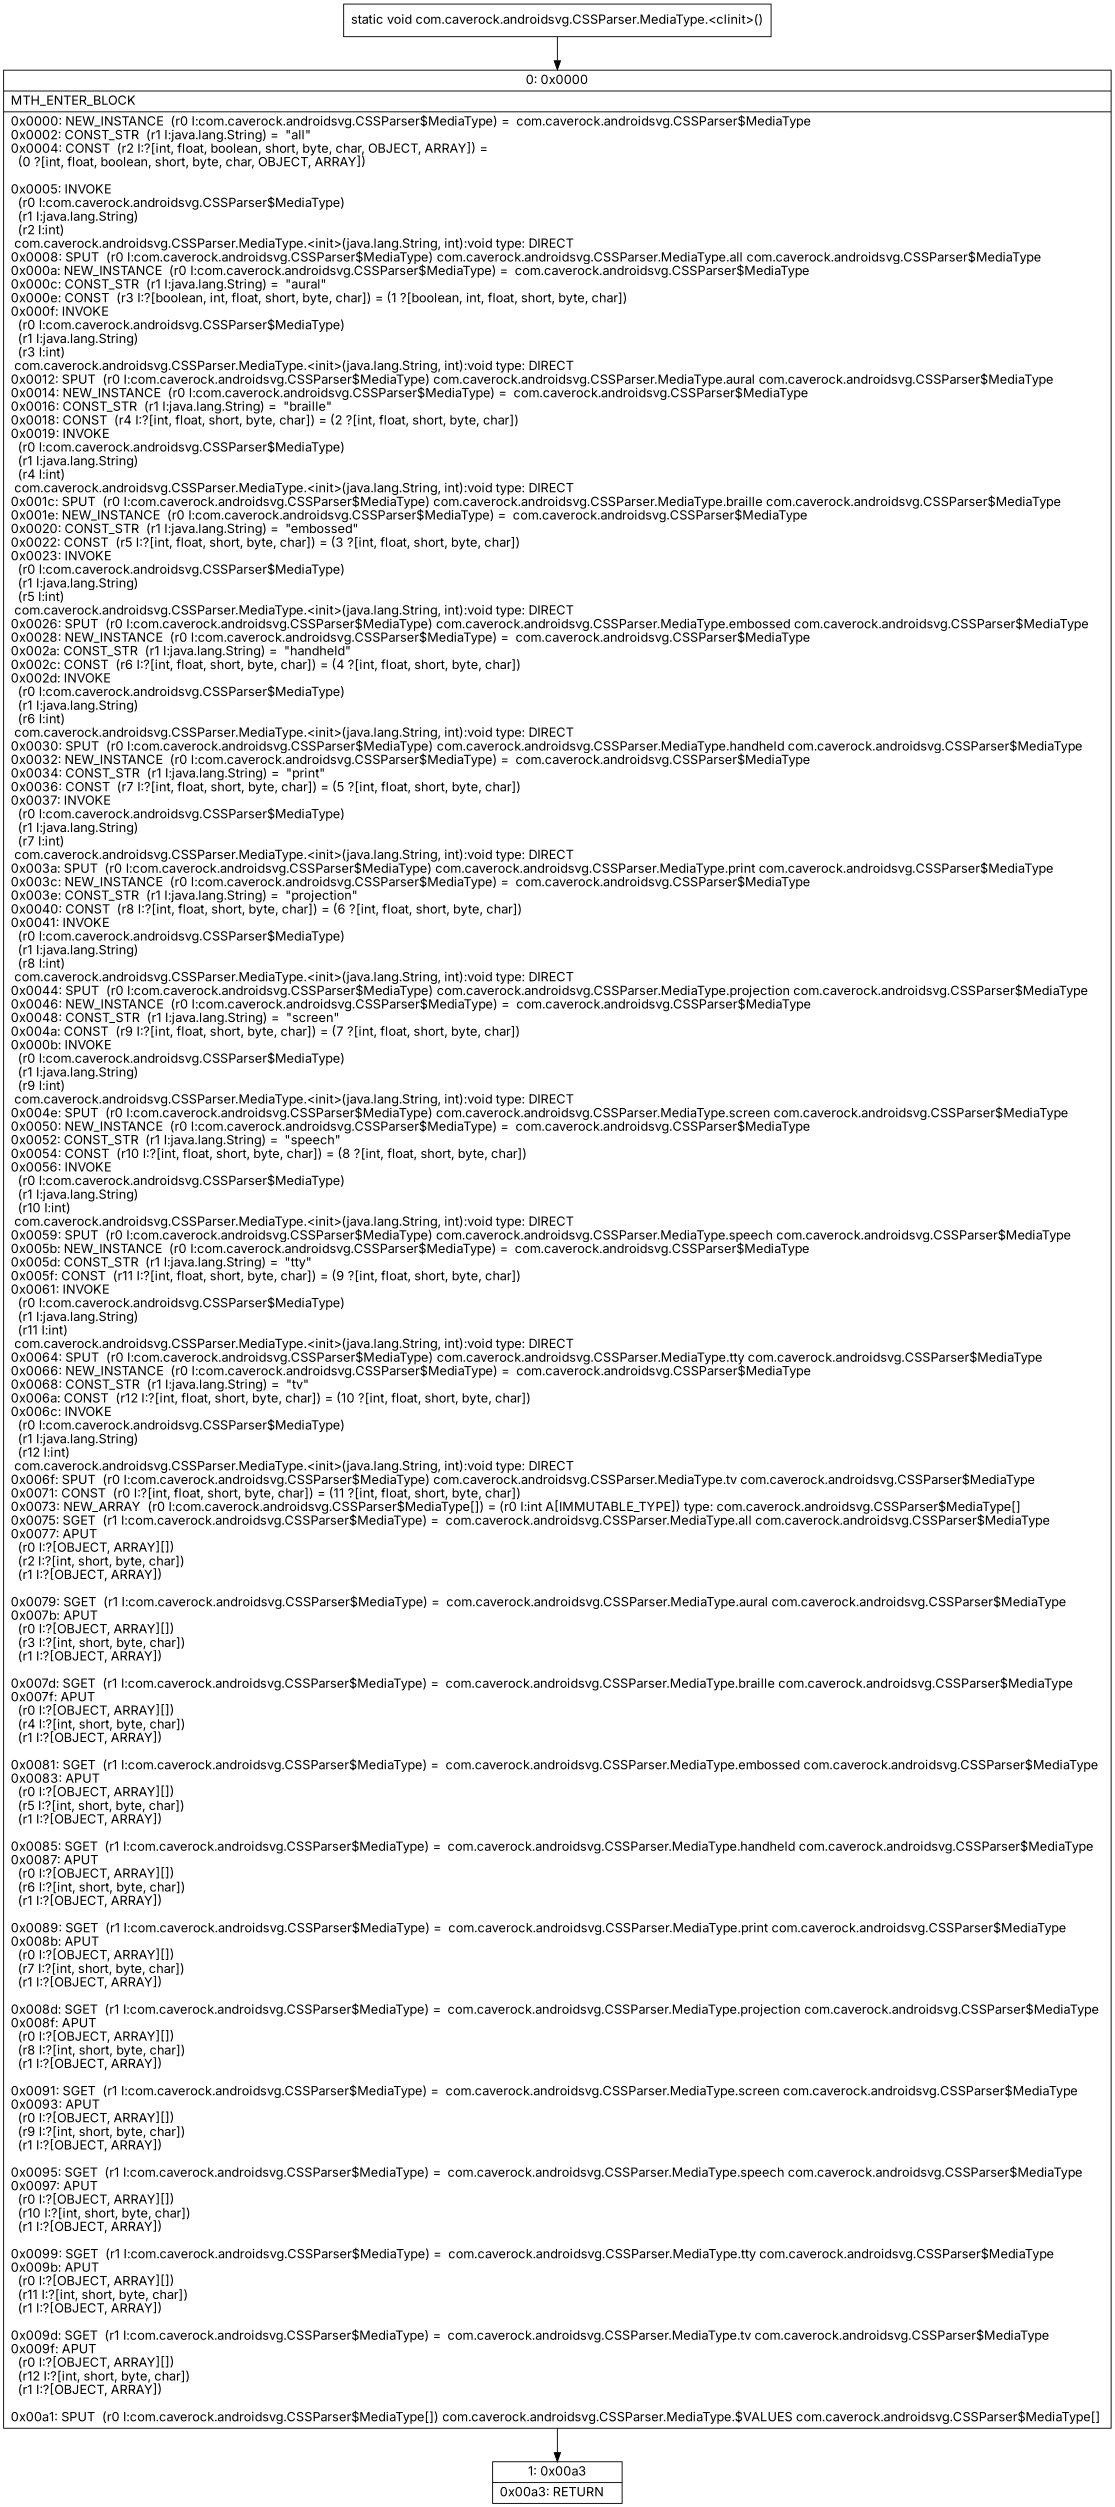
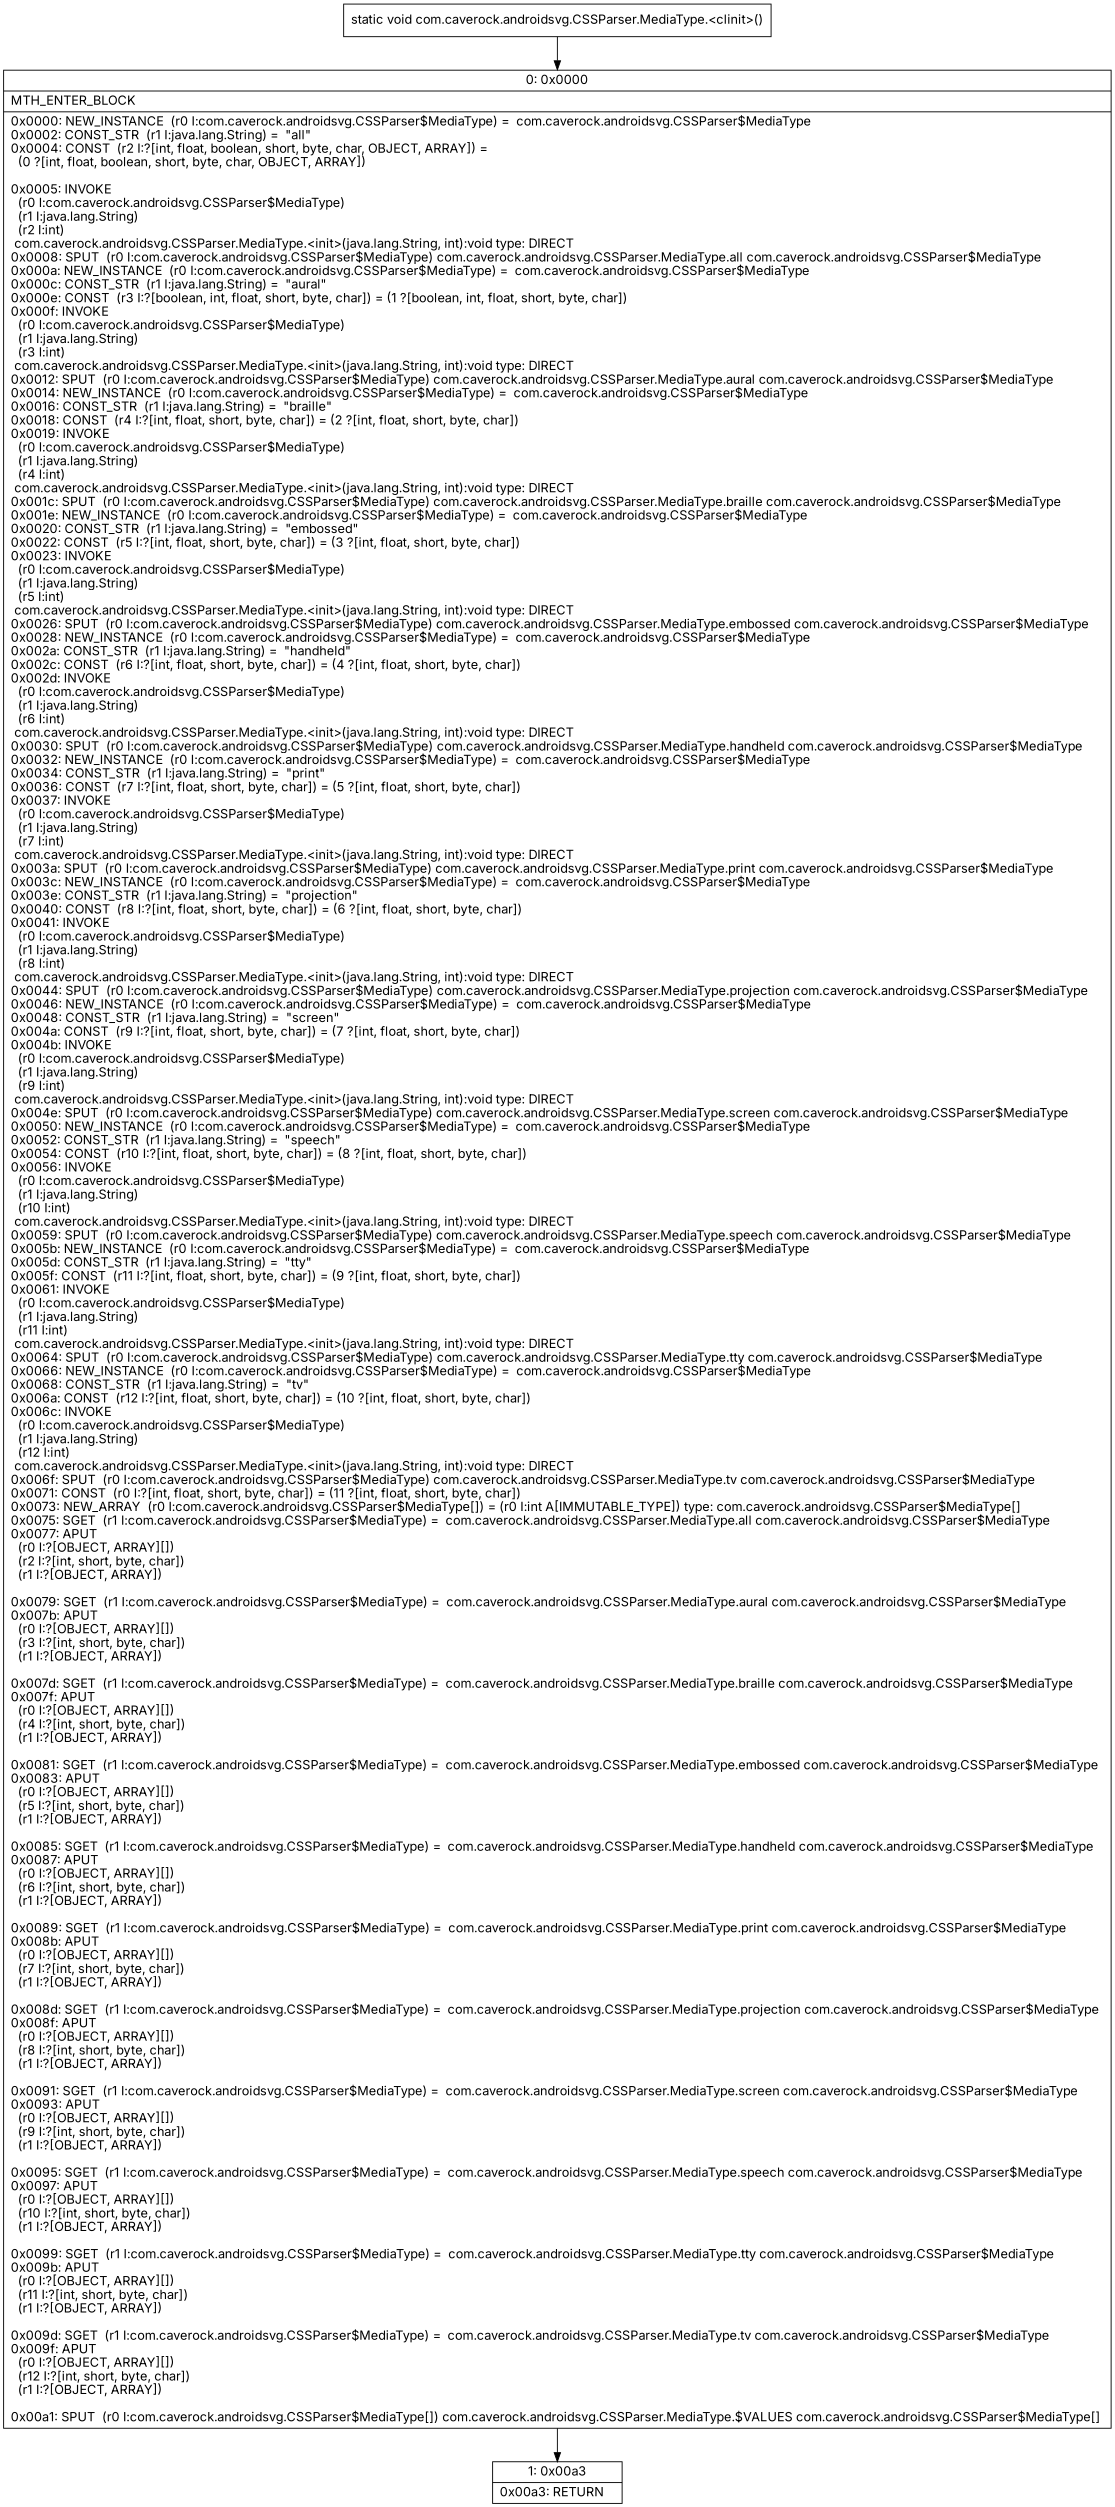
(65, 1045) -> (65, 1045)
